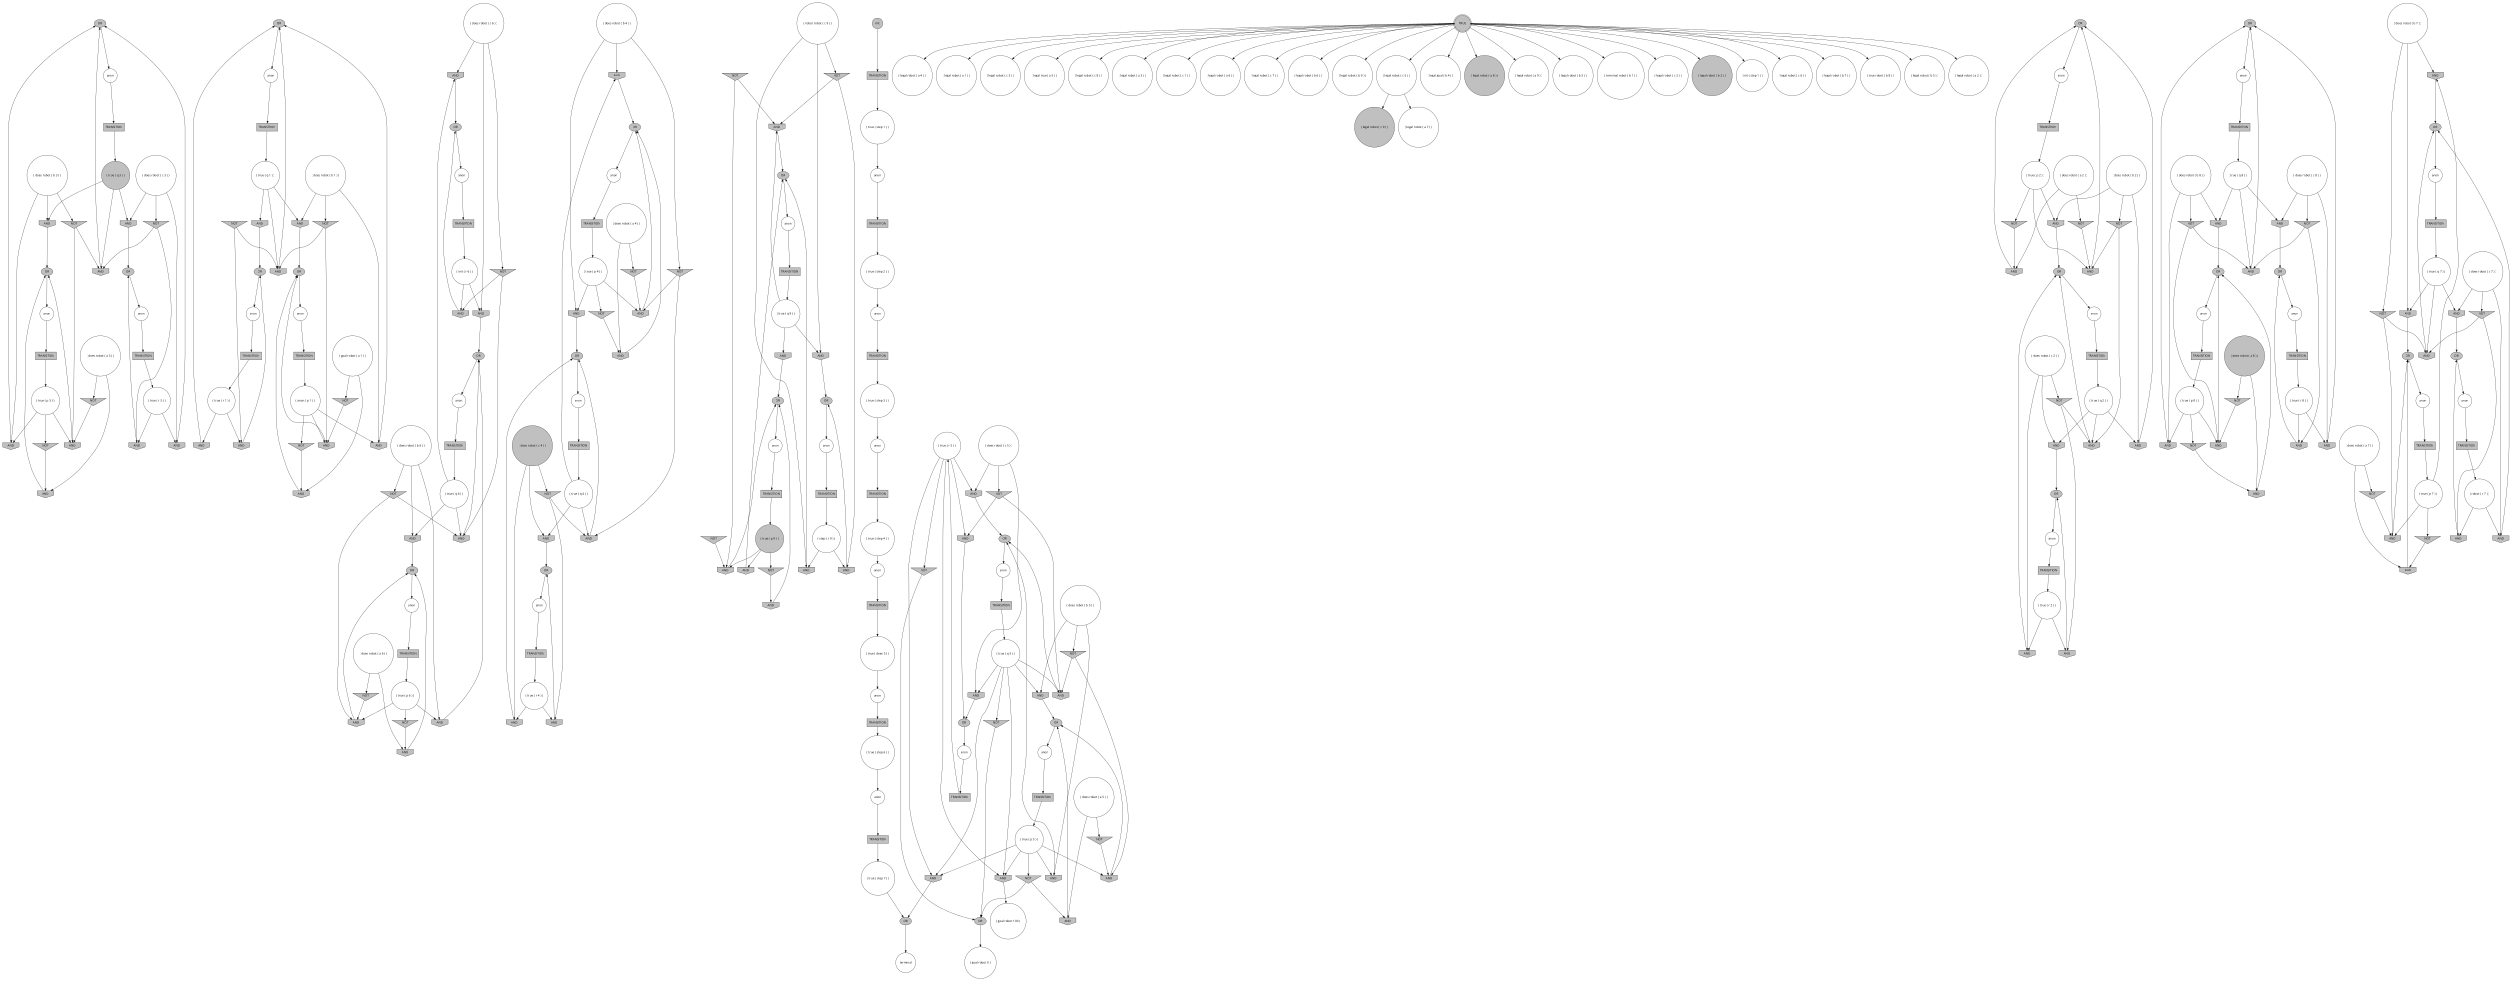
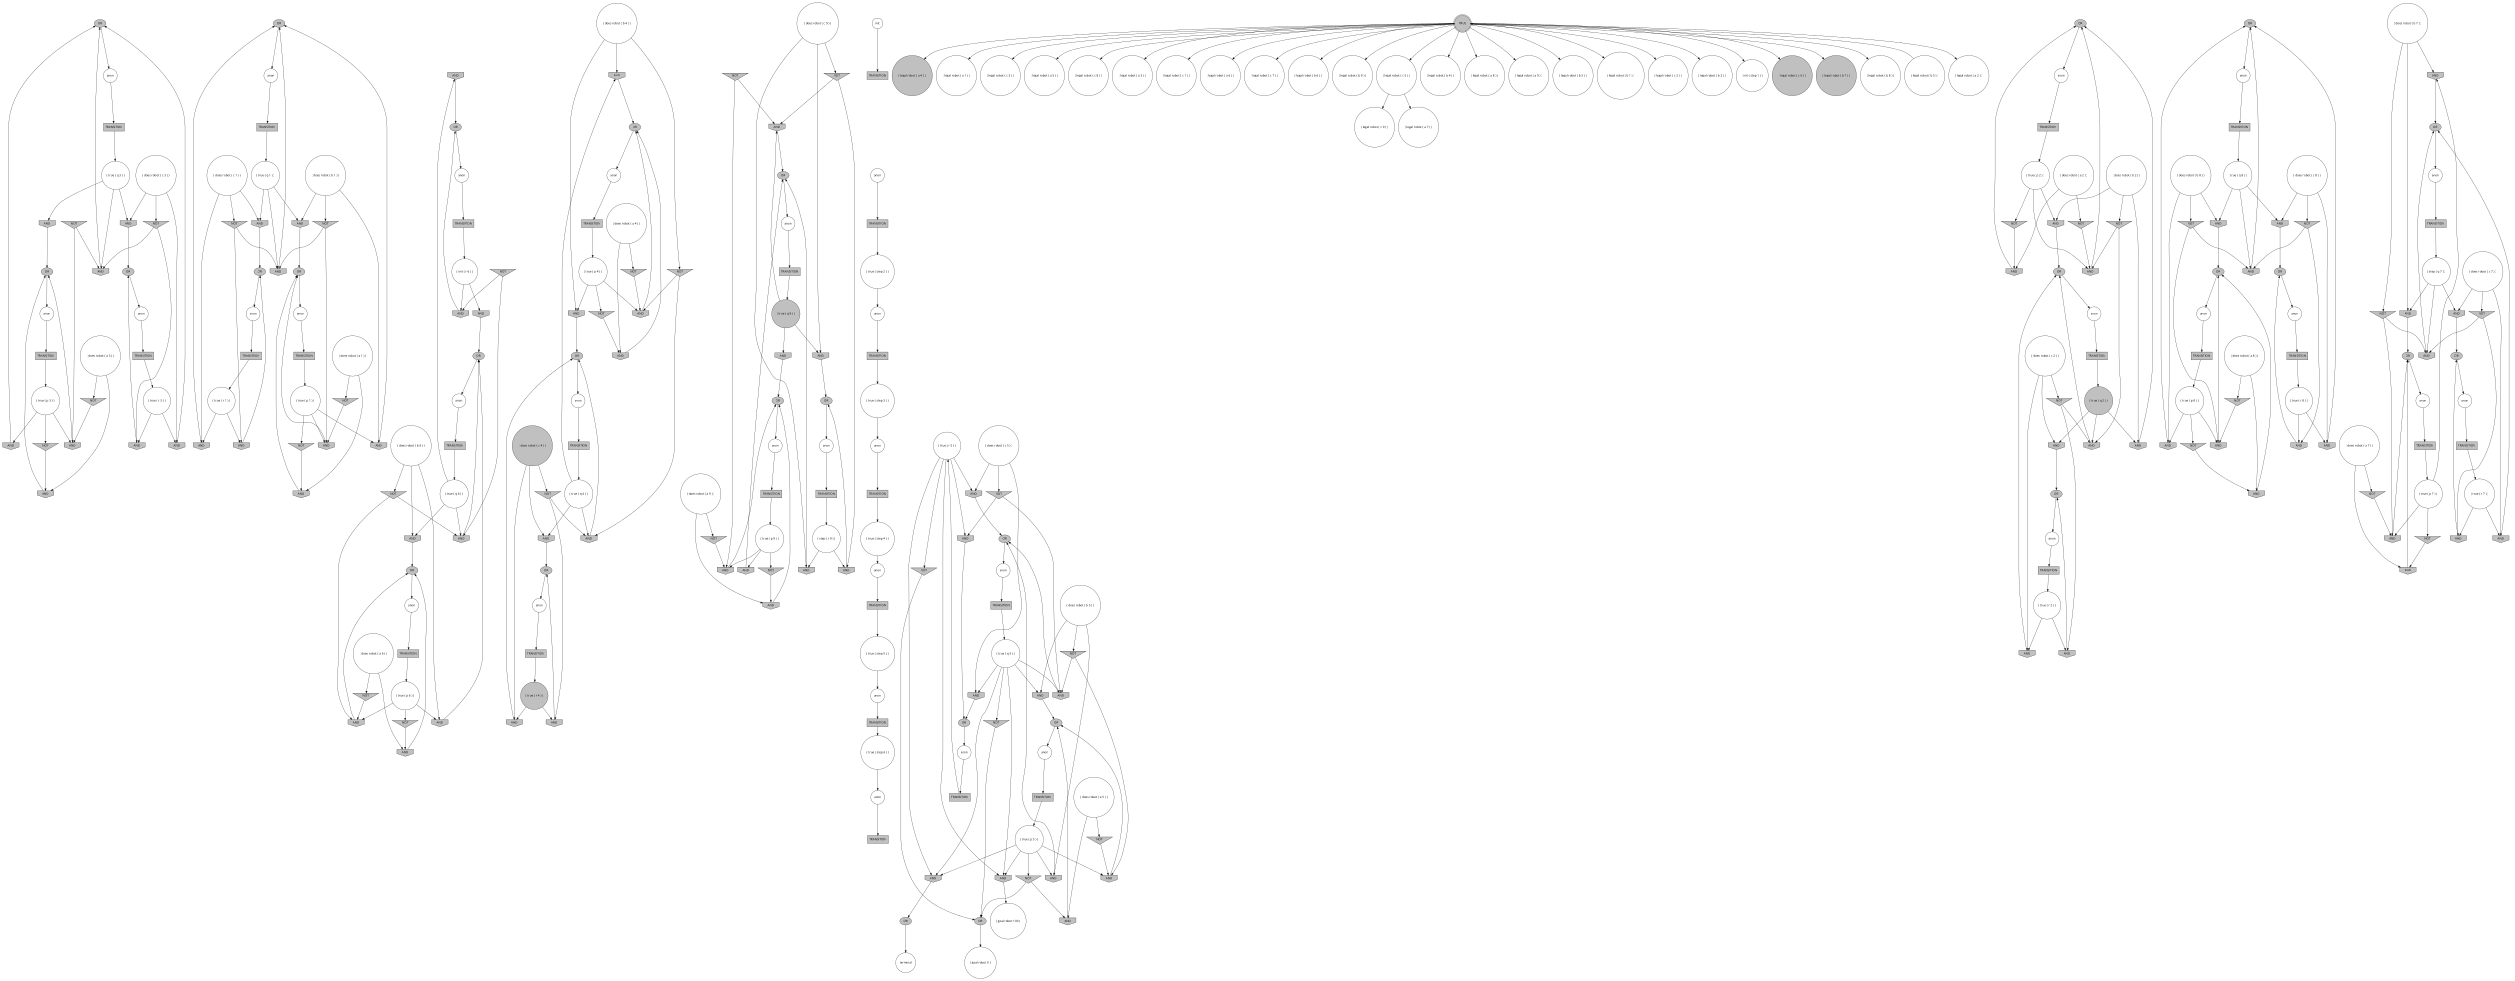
(484, 23) -> none
(818, 23) -> (818, 23)
(878, 23) -> (878, 23)
(1692, 31) -> (1695, 31)
(912, 76) -> (912, 76)
(1044, 76) -> (1044, 76)
(1440, 76) -> (1440, 76)
(1485, 76) -> (1485, 76)
(1621, 76) -> (1621, 76)
(1712, 76) -> (1712, 76)
(1792, 76) -> (1792, 76)
(1836, 76) -> (1836, 76)
(1880, 76) -> (1880, 76)
(878, 127) -> none
(1375, 127) -> (1375, 127)
(47, 175) -> none
(116, 175) -> (116, 175)
none -> (227, 175)
(2436, 272) -> (2436, 272)
(786, 314) -> (786, 314)
(353, 356) -> (353, 356)
(2244, 356) -> (2244, 356)
(305, 401) -> (305, 401)
(2099, 401) -> (2099, 401)
none -> (701, 494)
(2480, 494) -> (2480, 494)
(770, 539) -> (770, 539)
(878, 654) -> (878, 654)
(534, 696) -> (534, 696)
(878, 878) -> none
